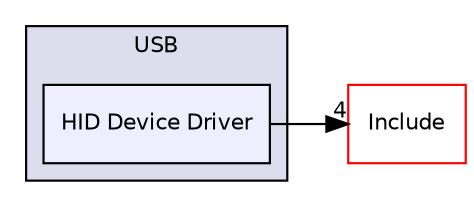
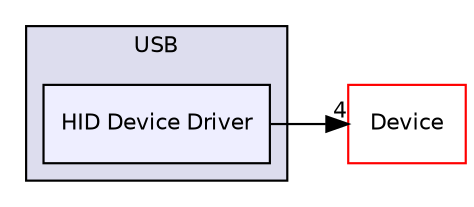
(407, 124) -> (407, 124)
